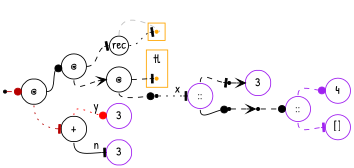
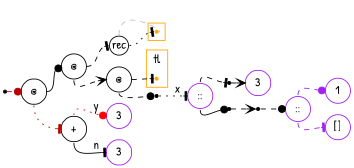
(338, 91) -> (338, 91)
